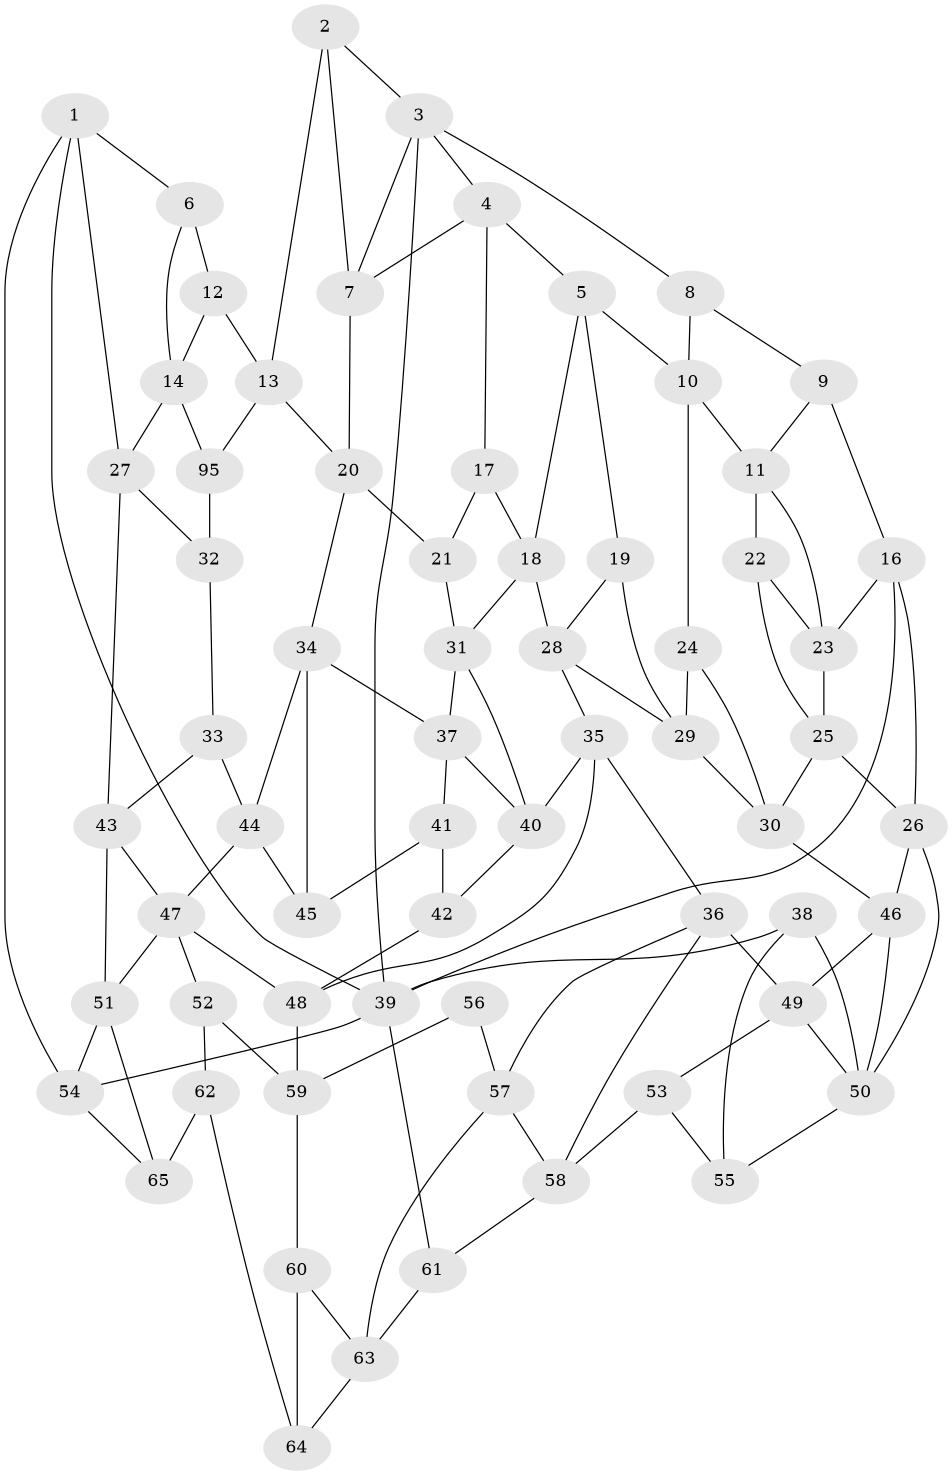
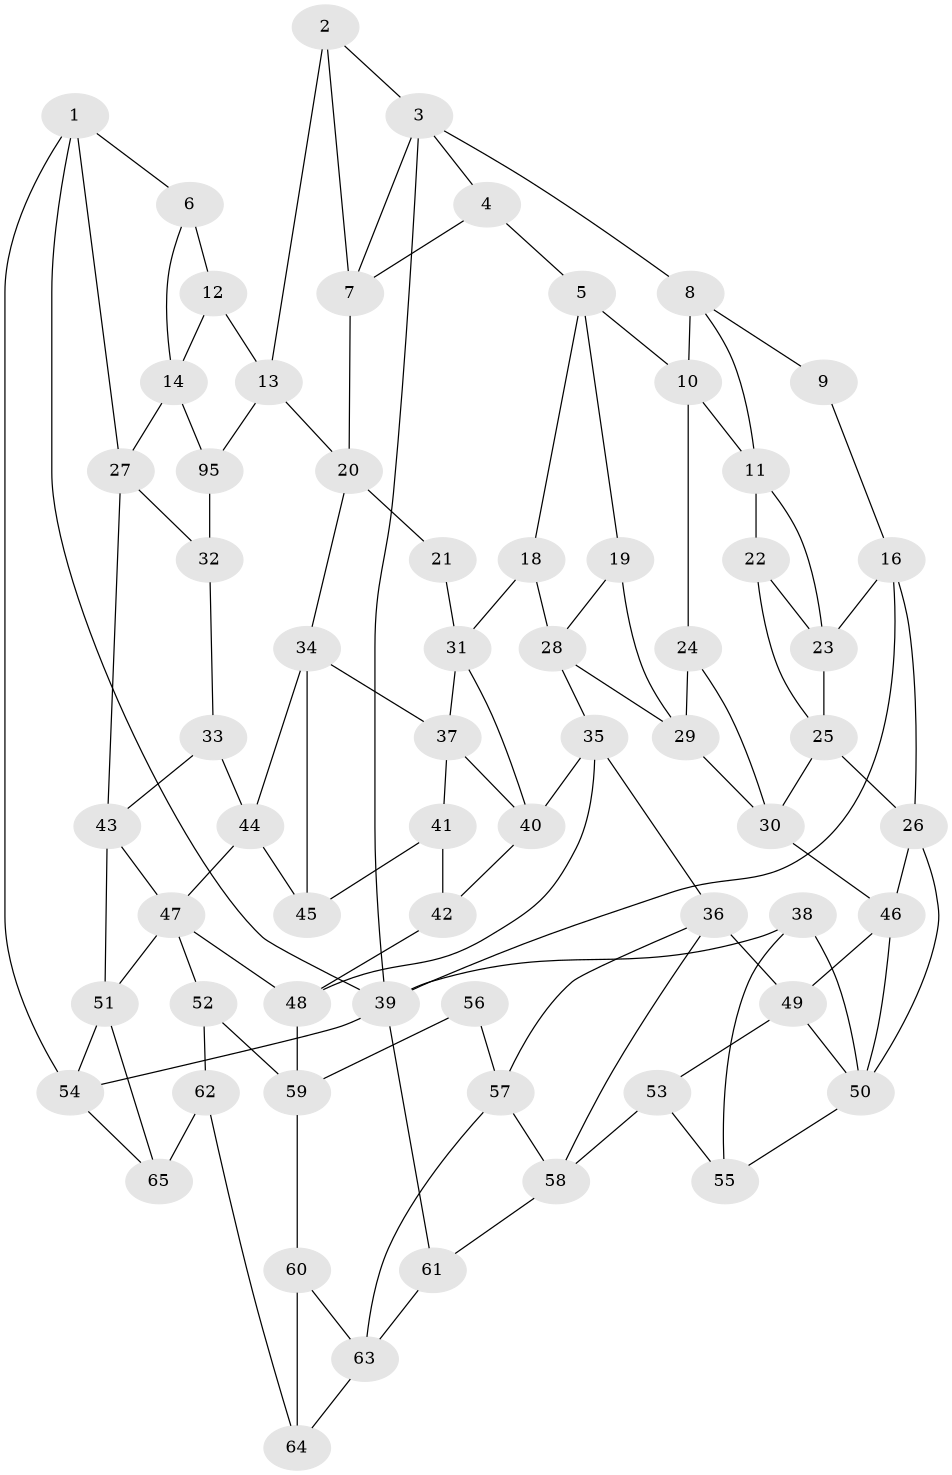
(790, 427) -> (739, 378)
(485, 471) -> none
